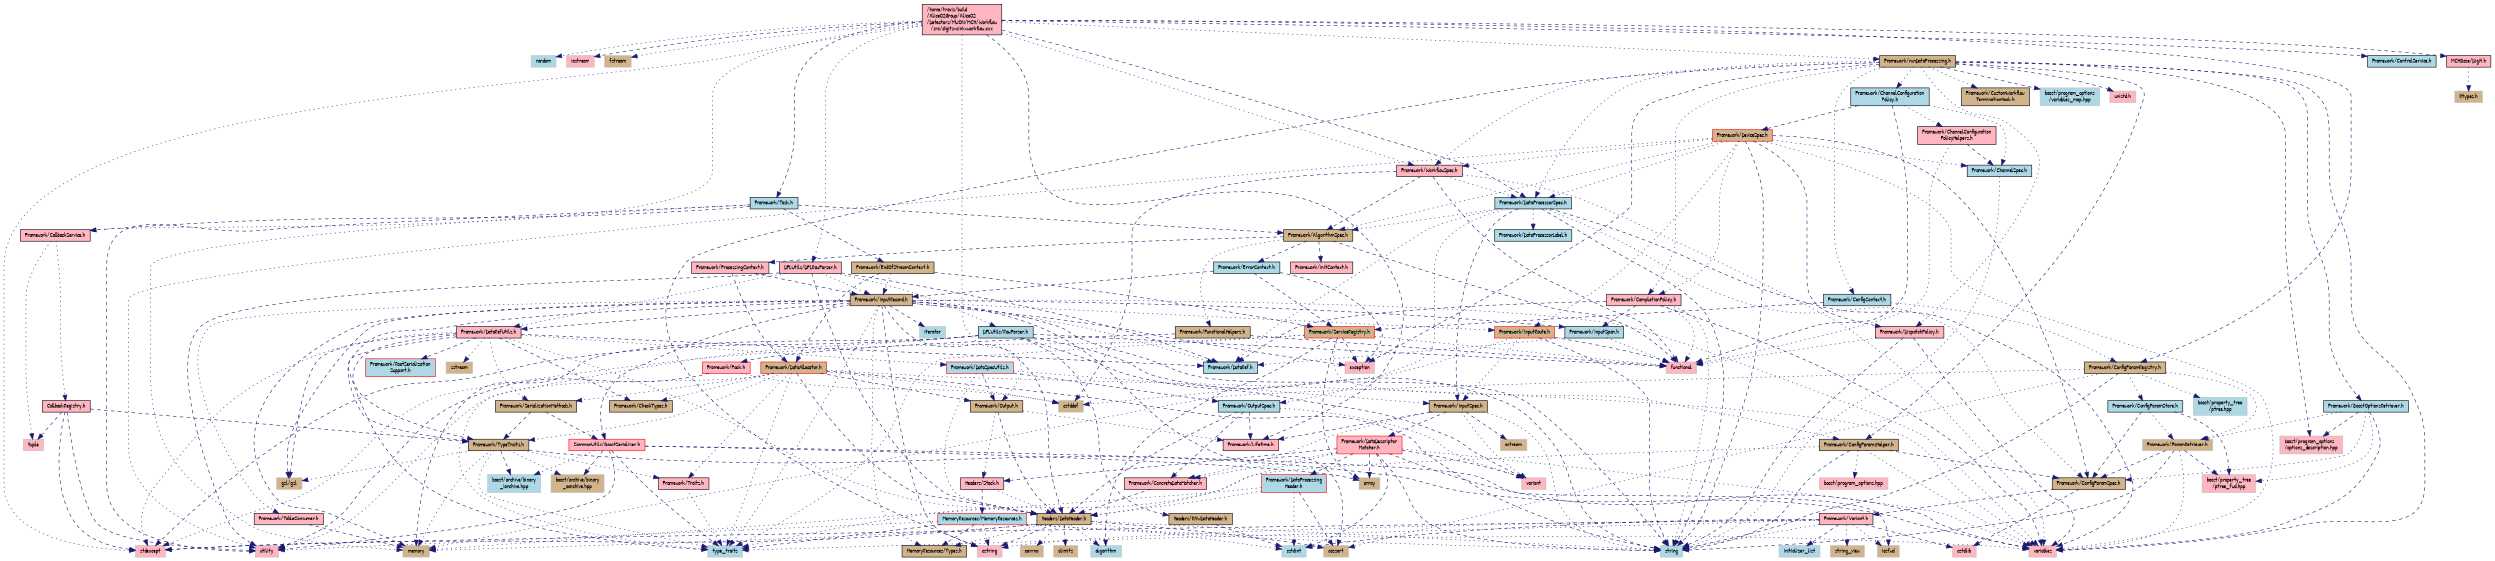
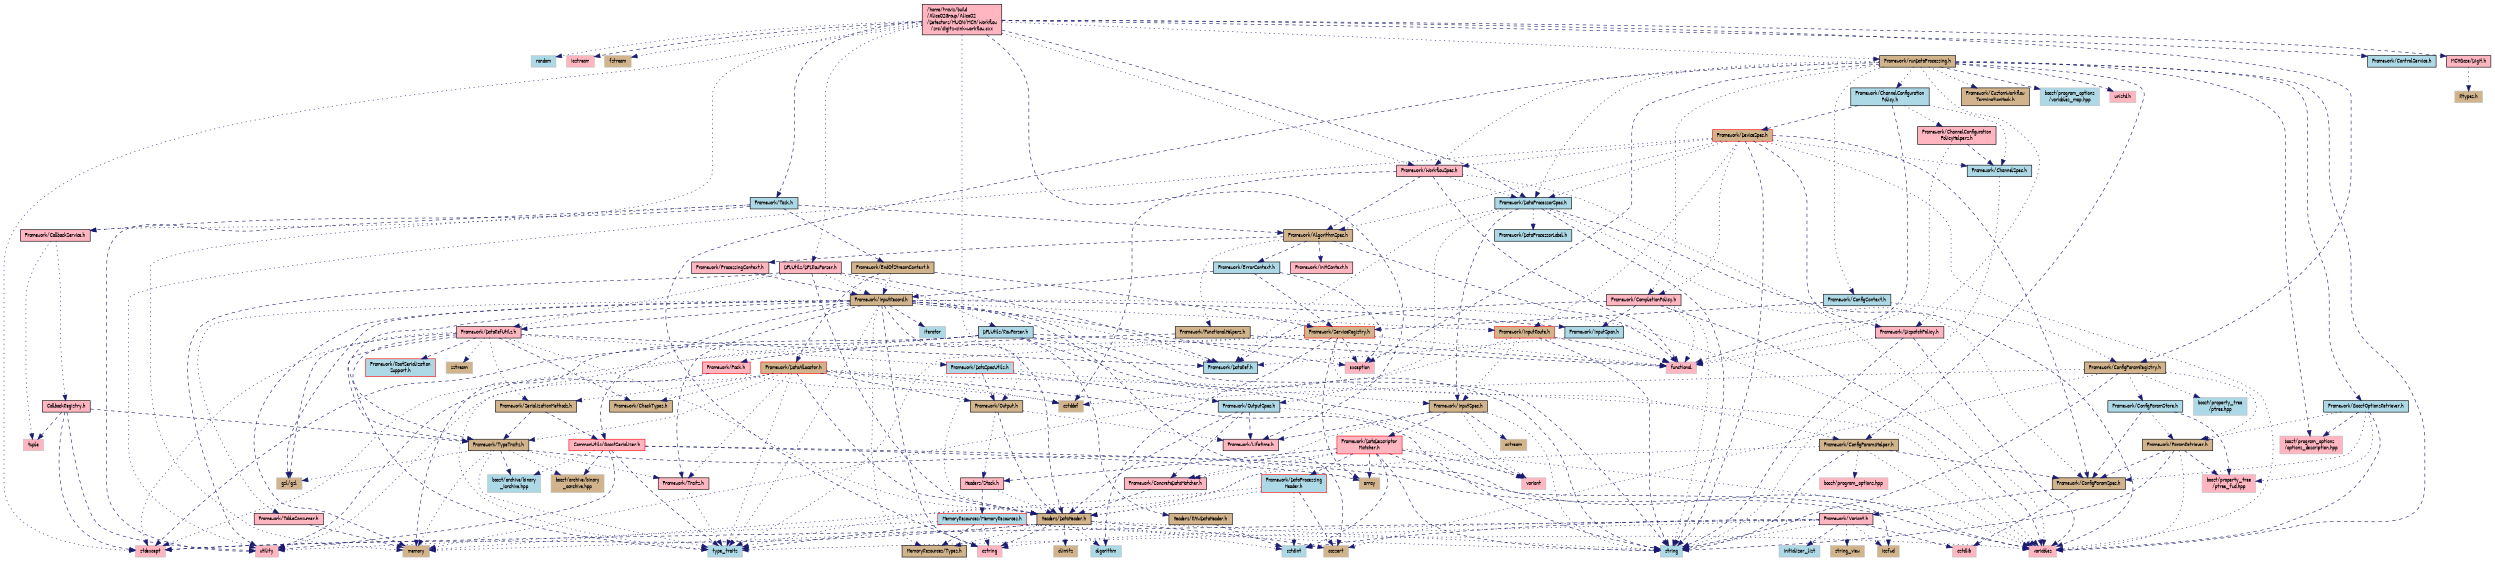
(1429, 219) -> none
(752, 319) -> none
none -> (708, 352)
(2178, 445) -> (2178, 445)
(1032, 551) -> none
